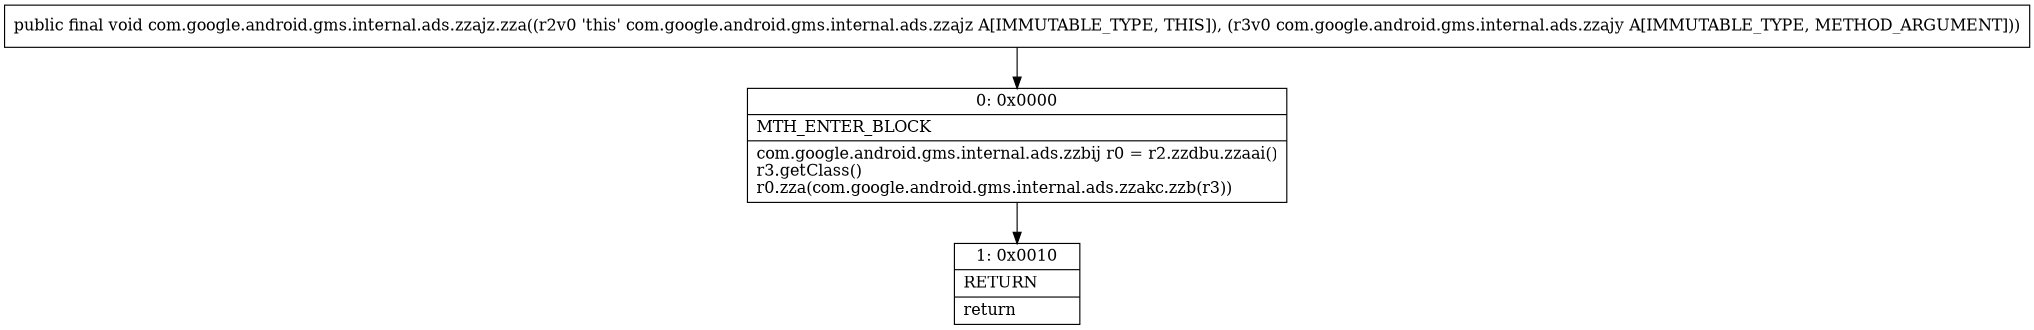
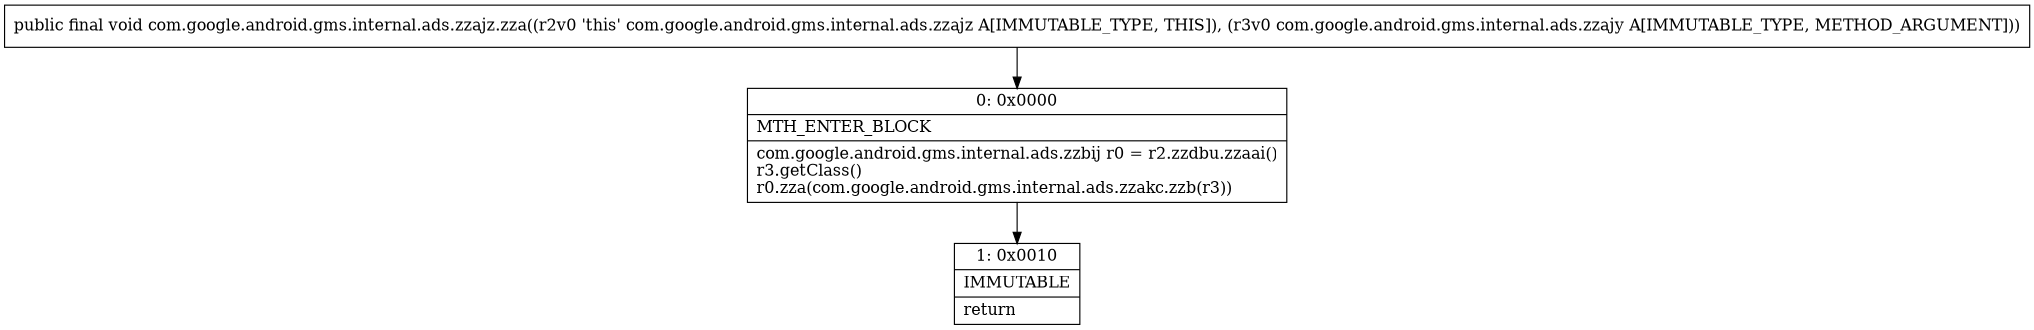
(1001, 283) -> (1017, 283)
